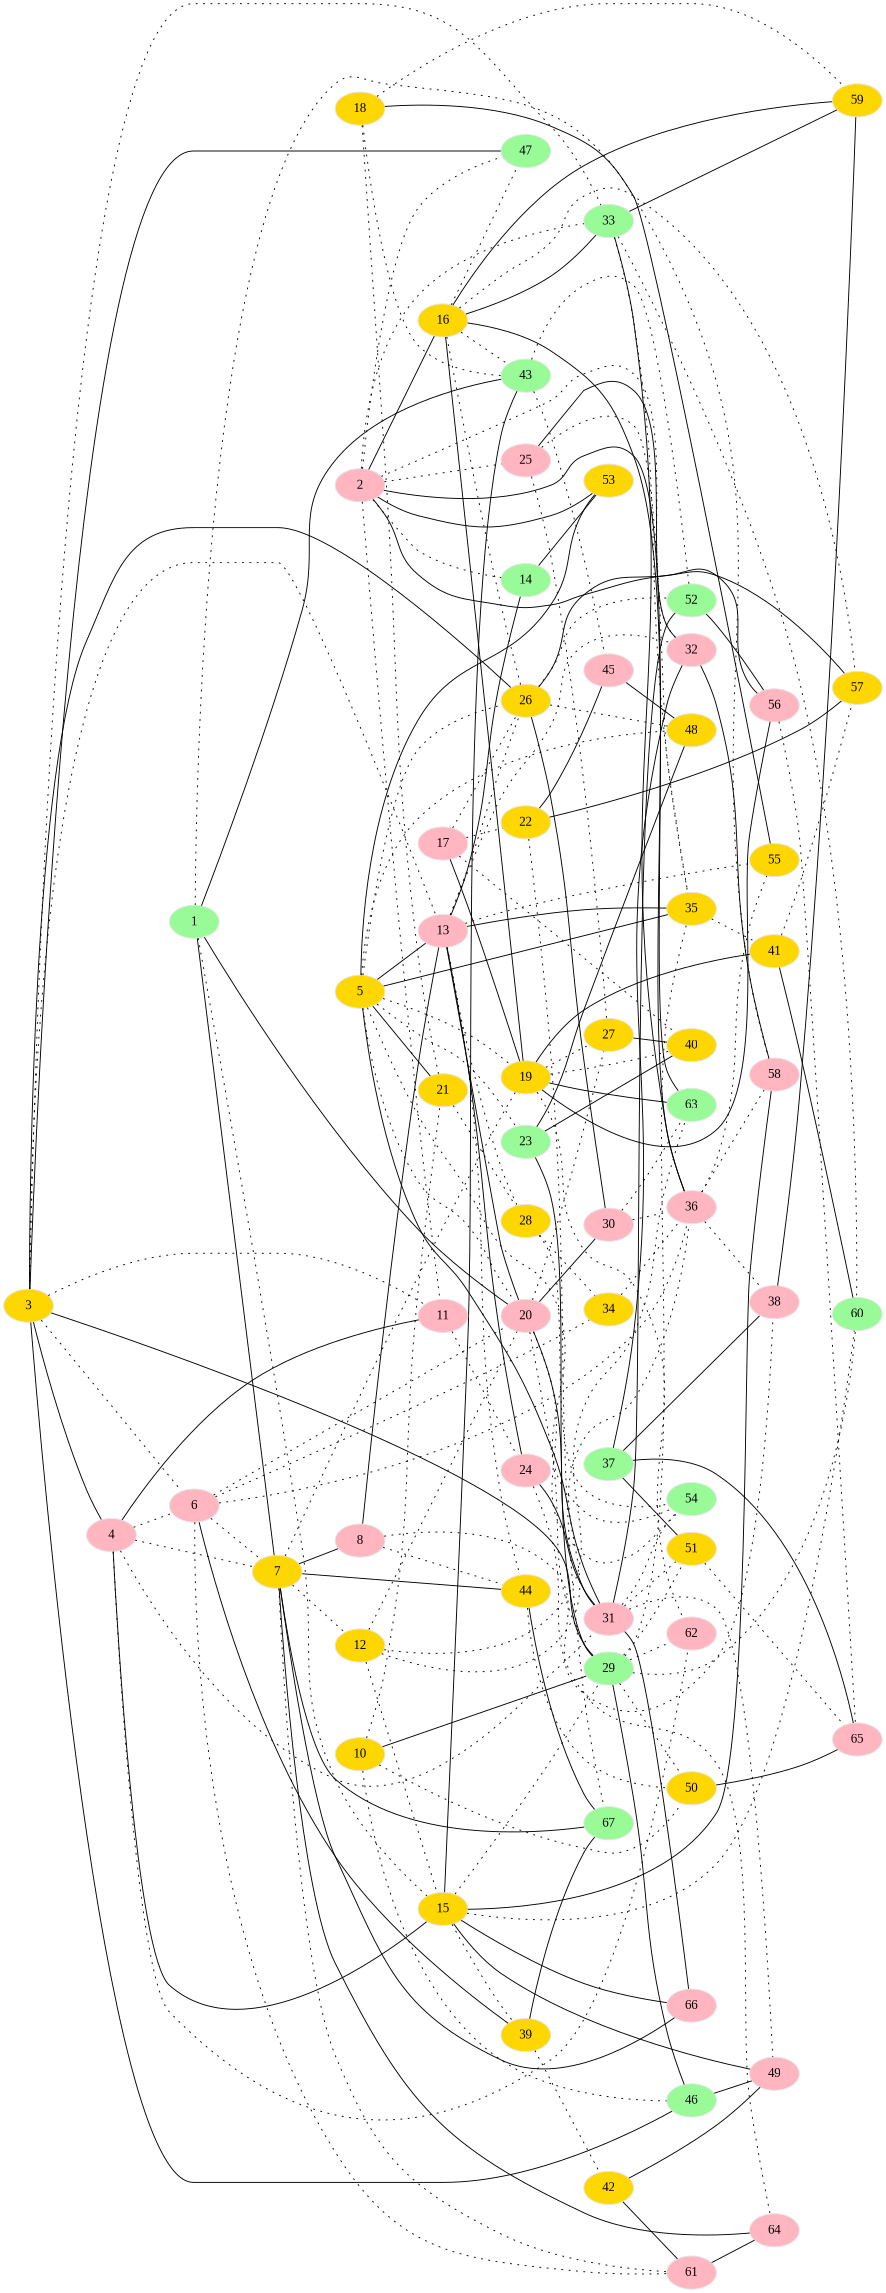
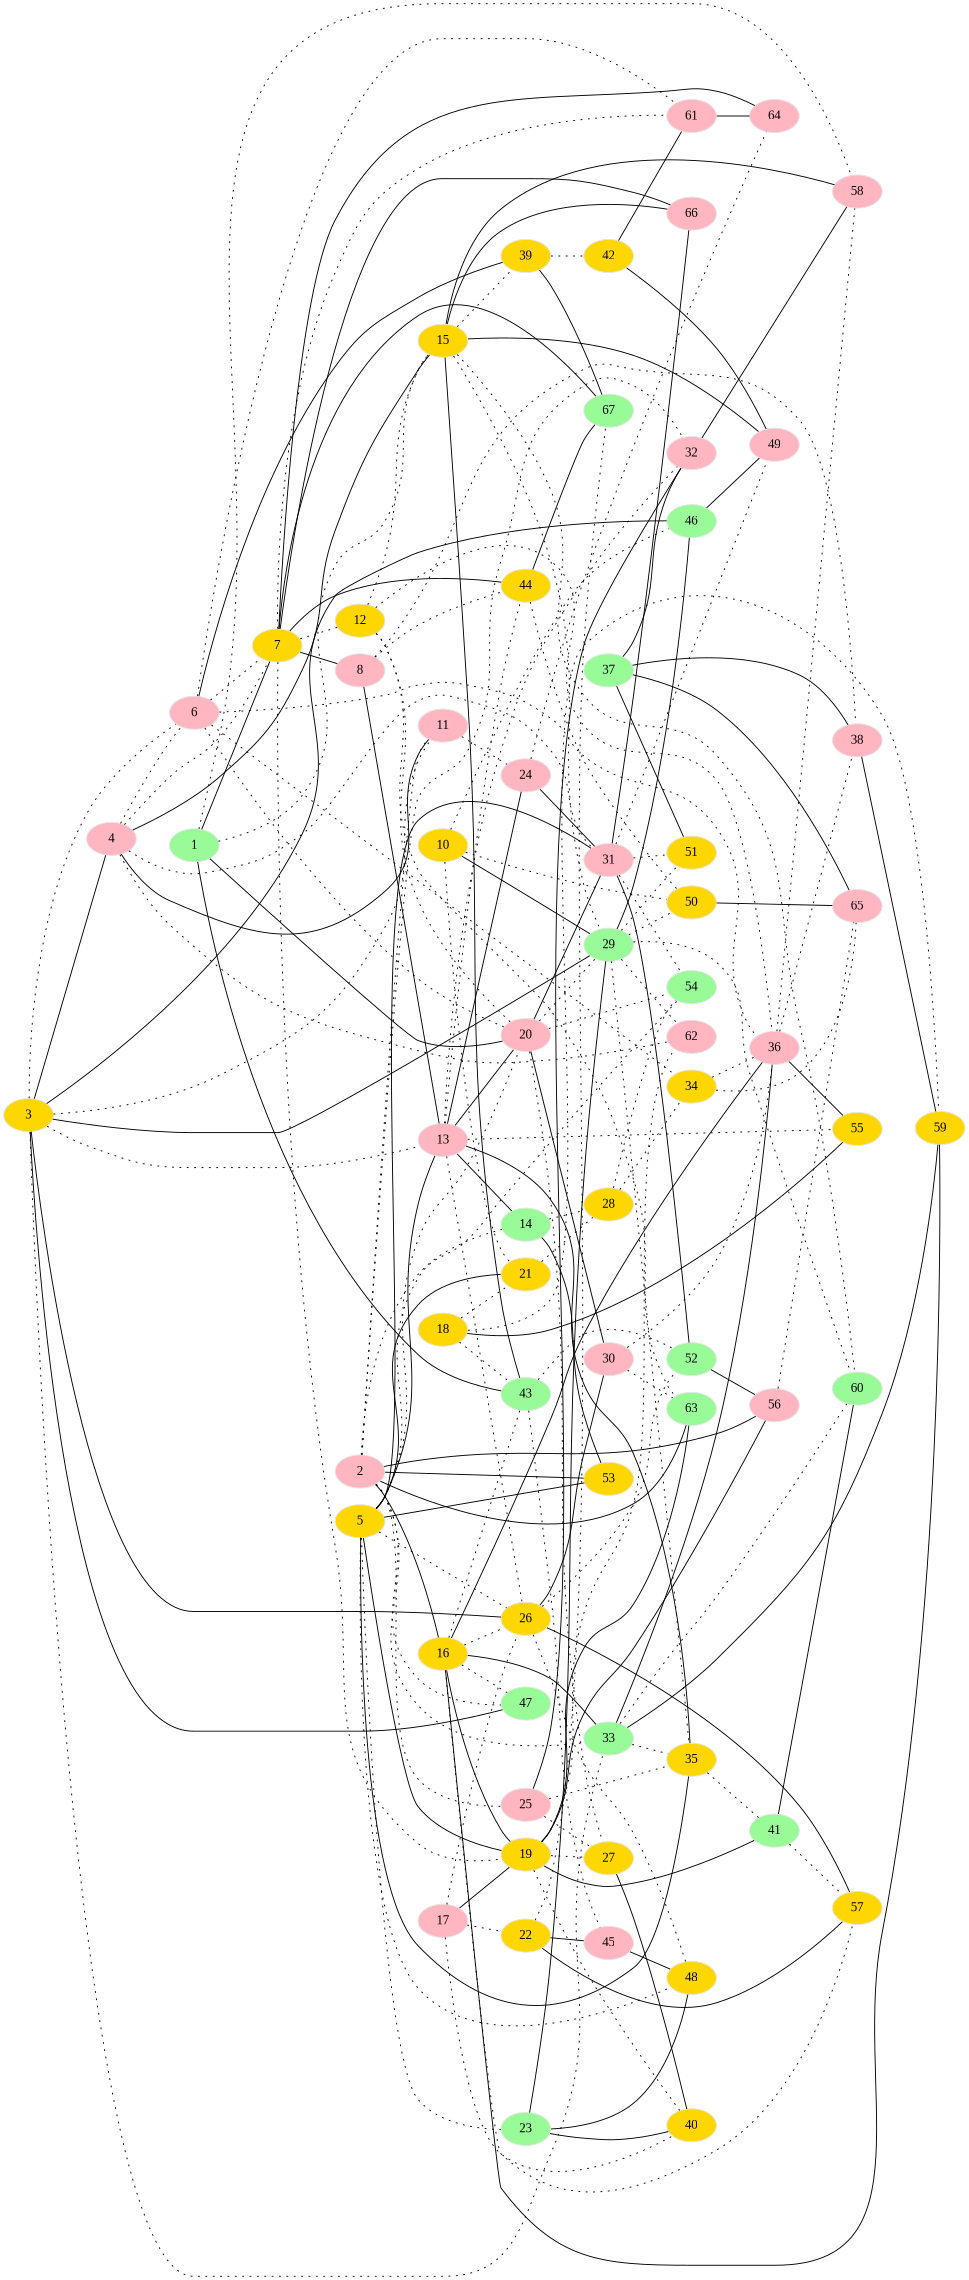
(774, 951) -> (774, 1831)
(450, 1025) -> (392, 1712)
(736, 1035) -> (820, 1093)
(479, 1091) -> (567, 1215)
(774, 1644) -> (824, 1043)
